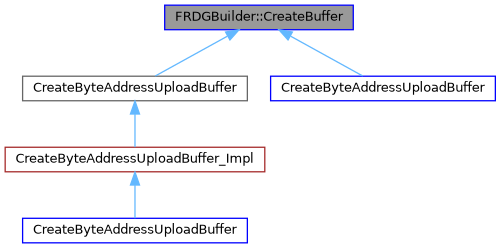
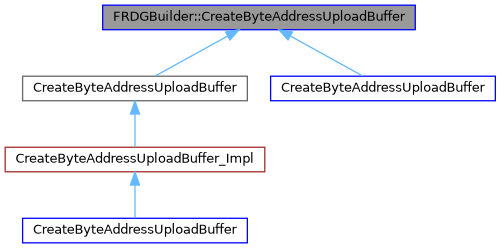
(259, 17) -> (259, 17)
